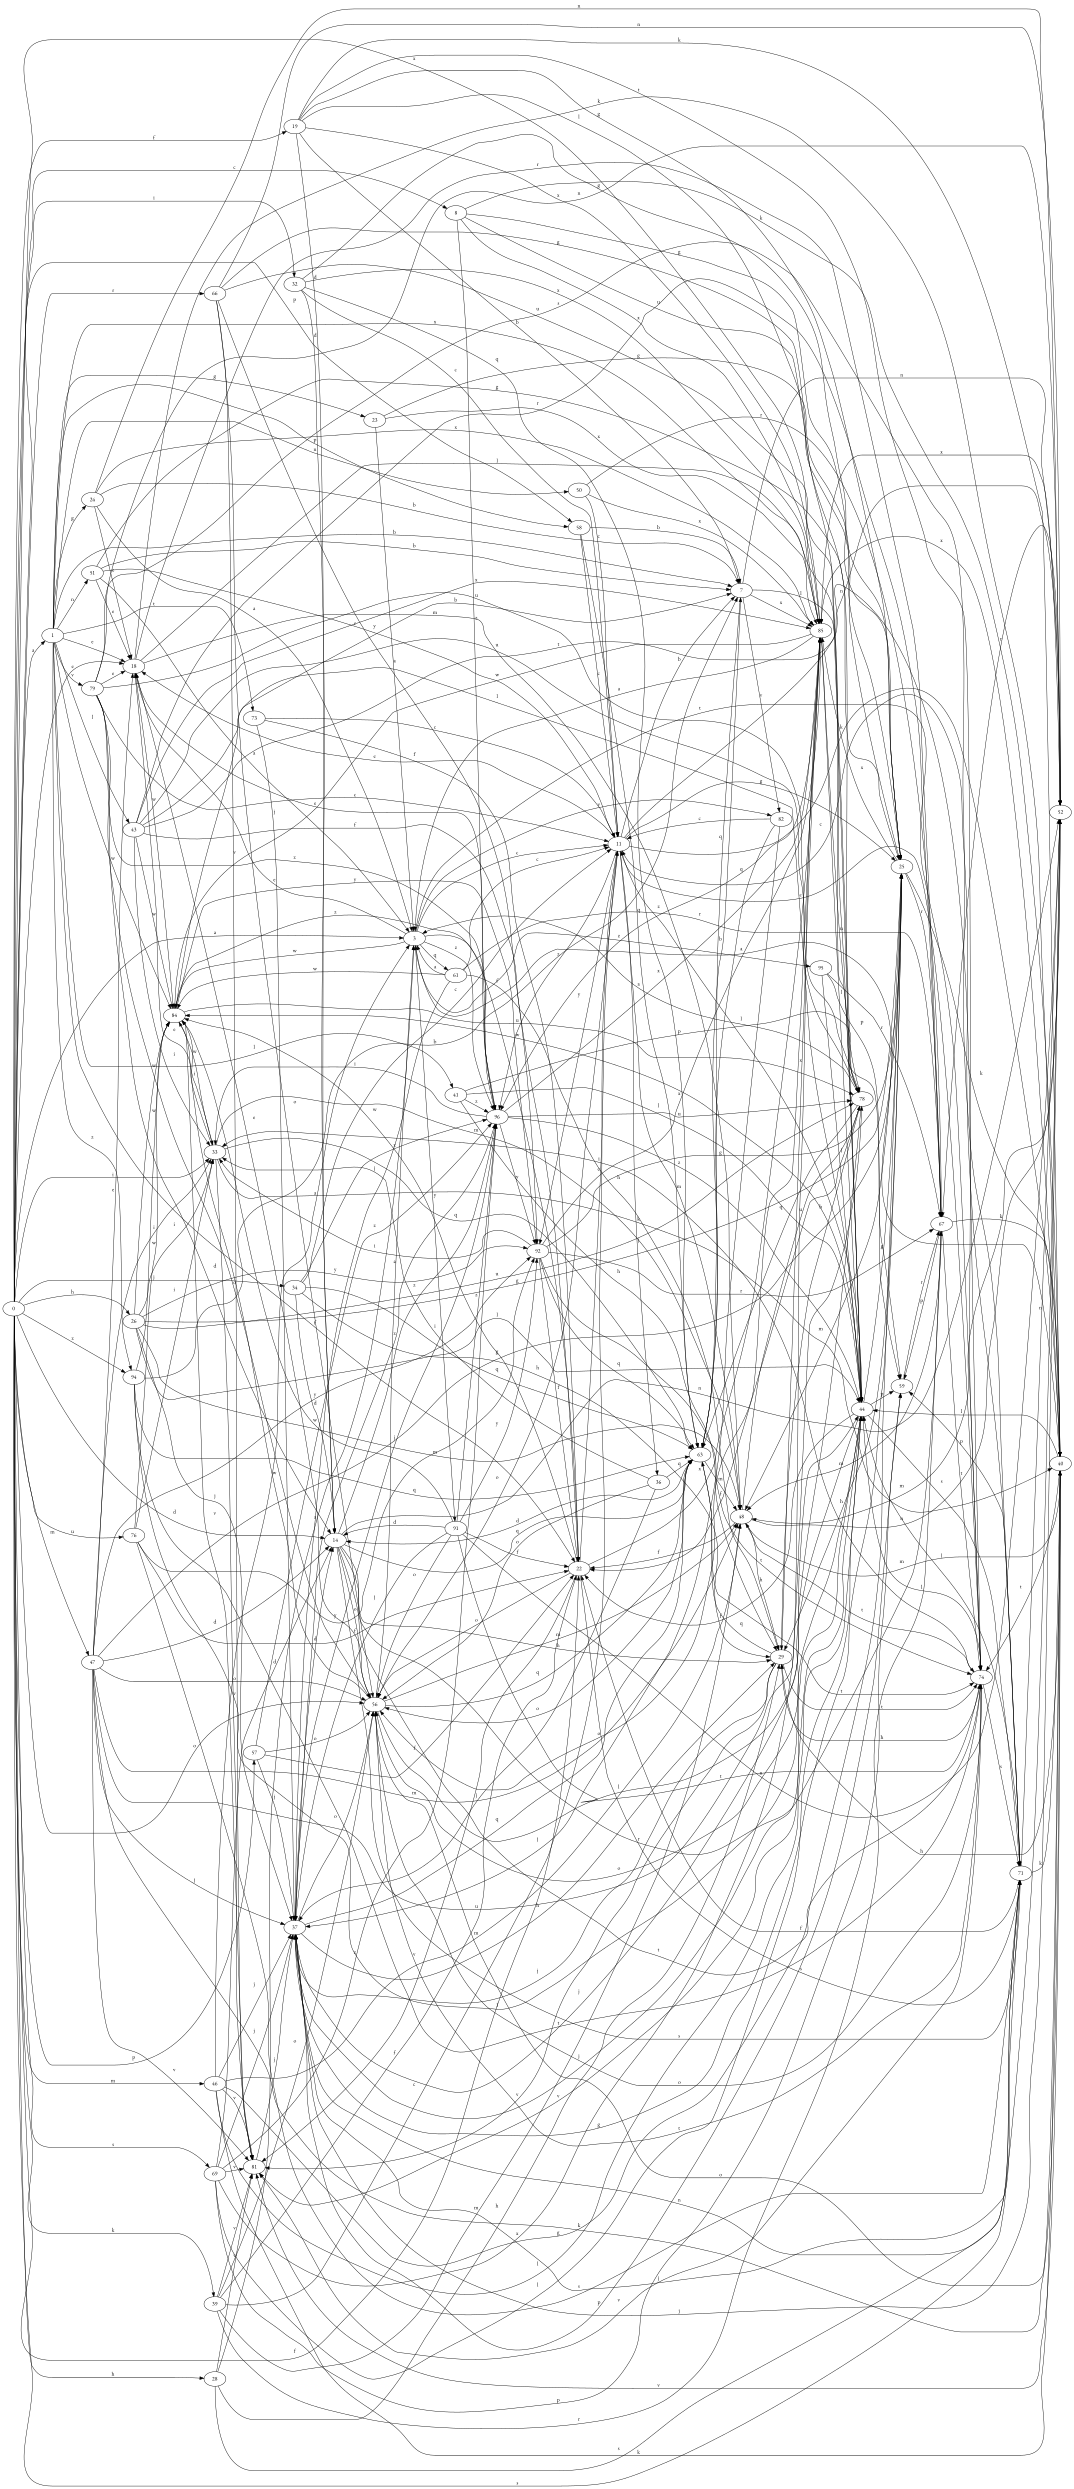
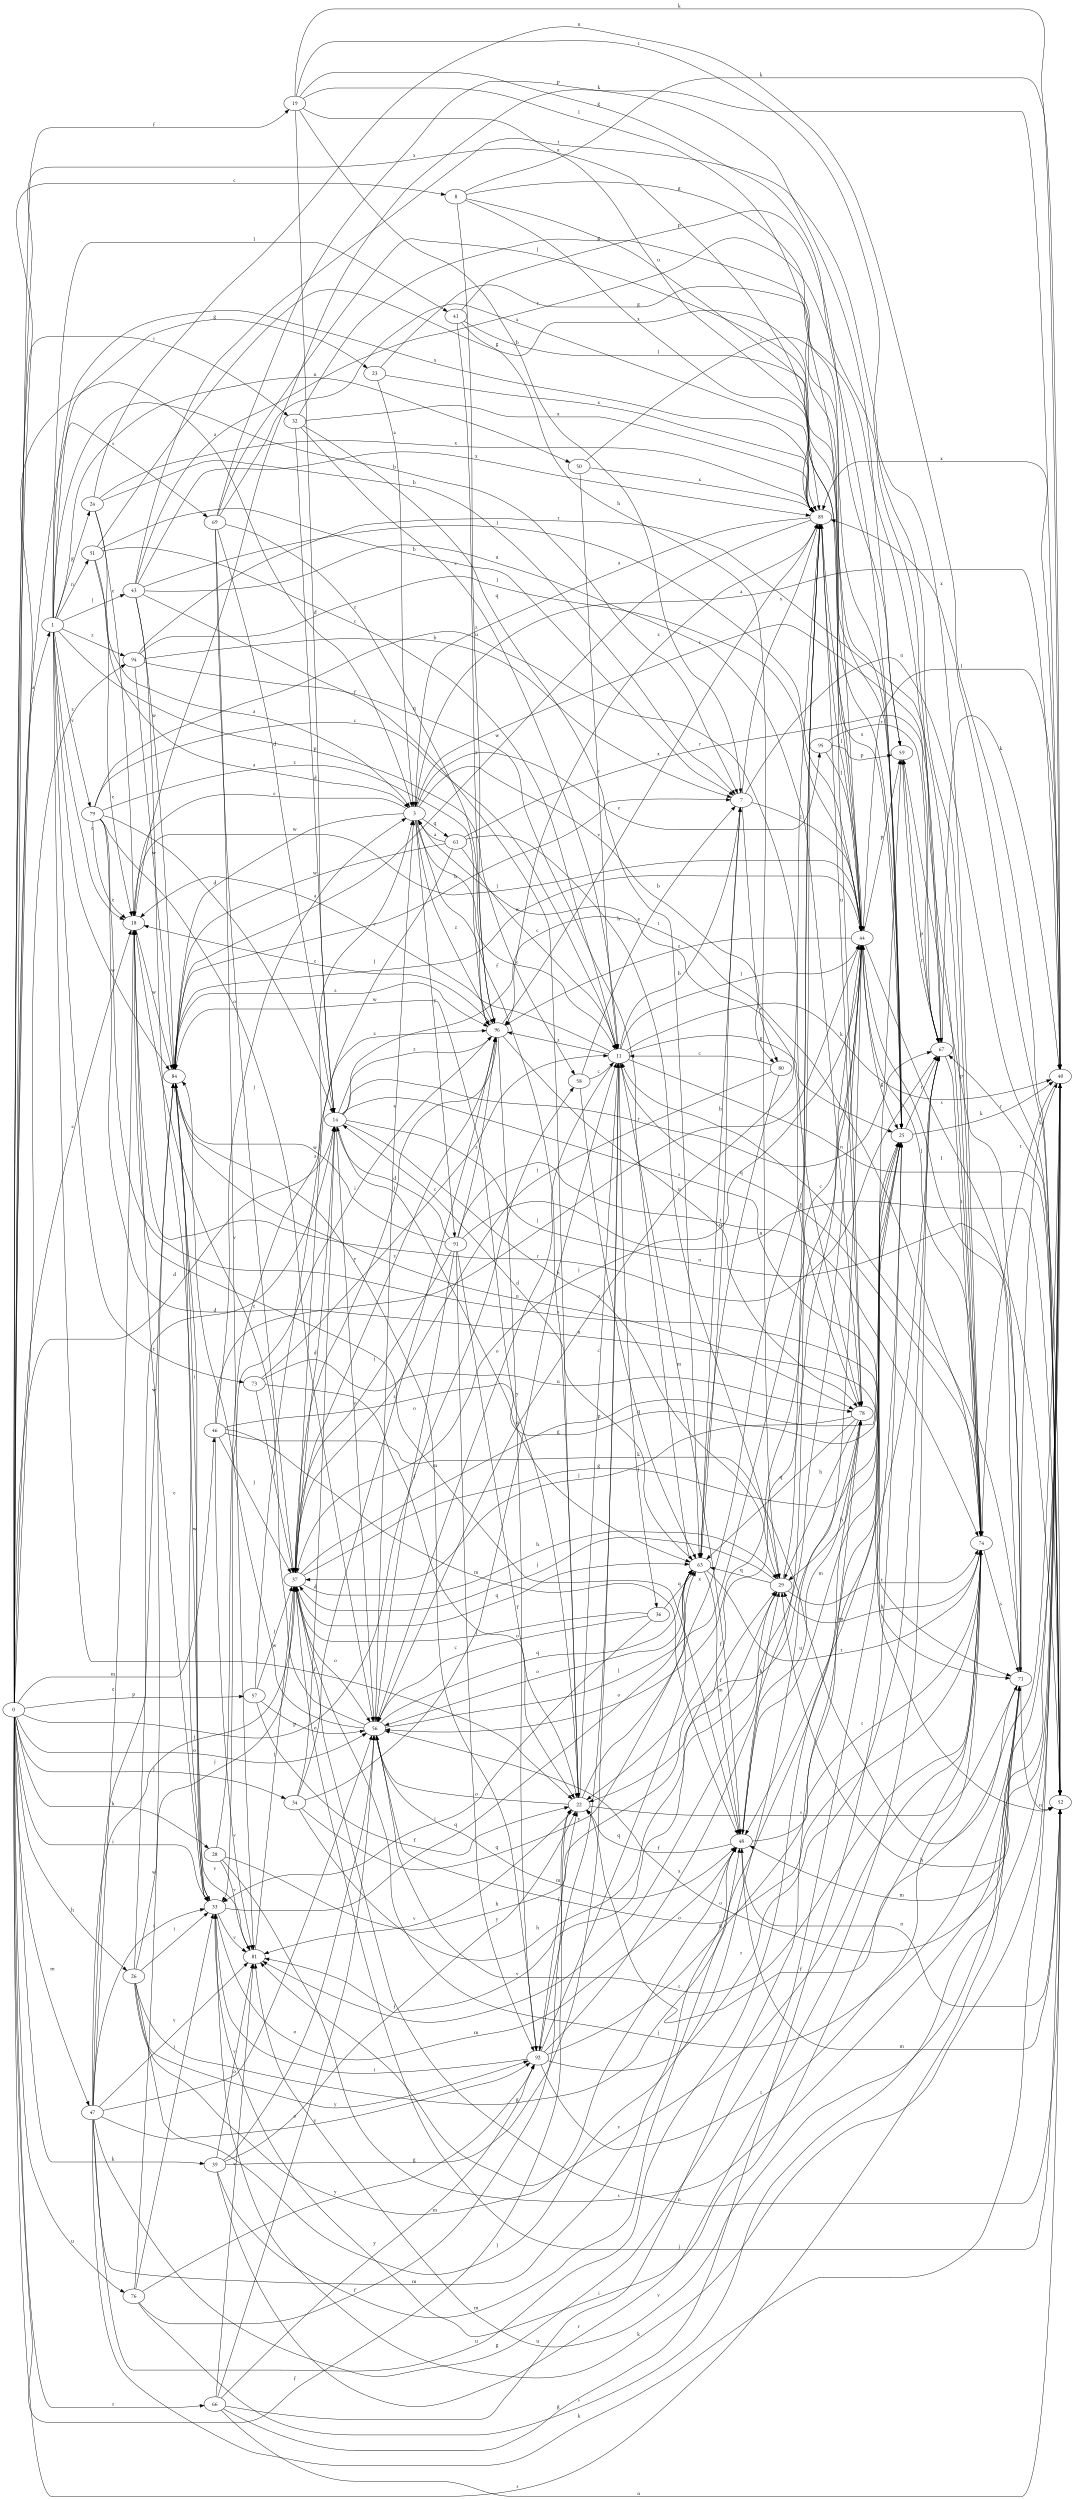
(781, 819) -> (781, 1068)
(710, 1186) -> (681, 949)
(516, 1274) -> (548, 1384)
(414, 2084) -> (414, 2159)
